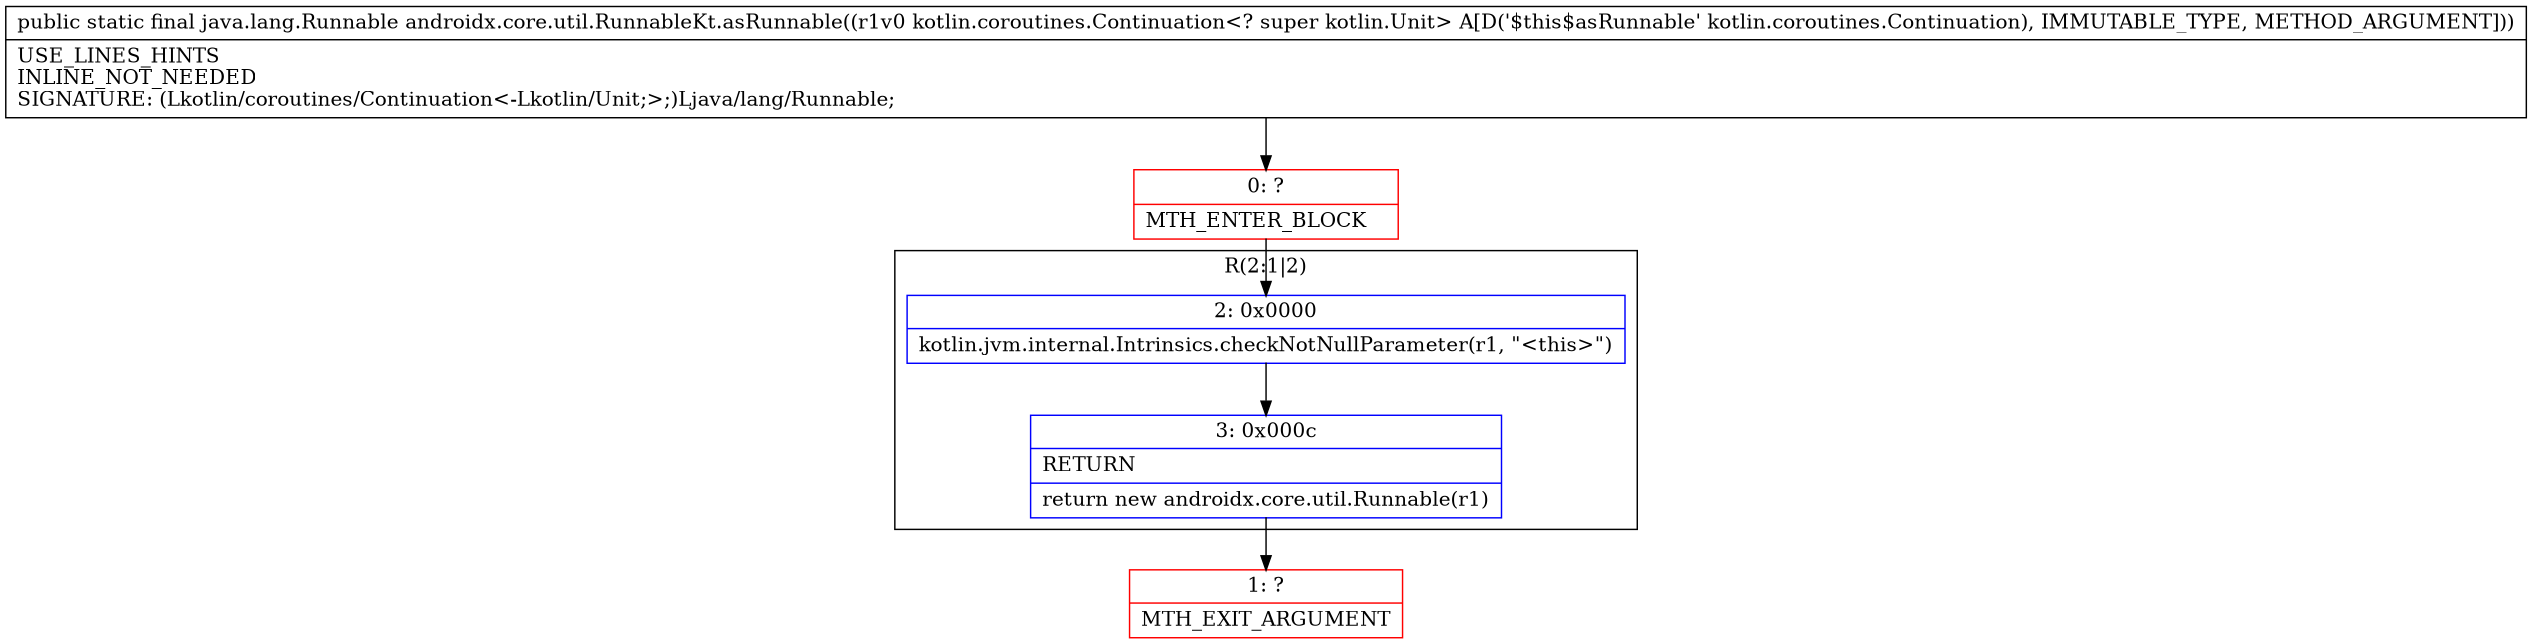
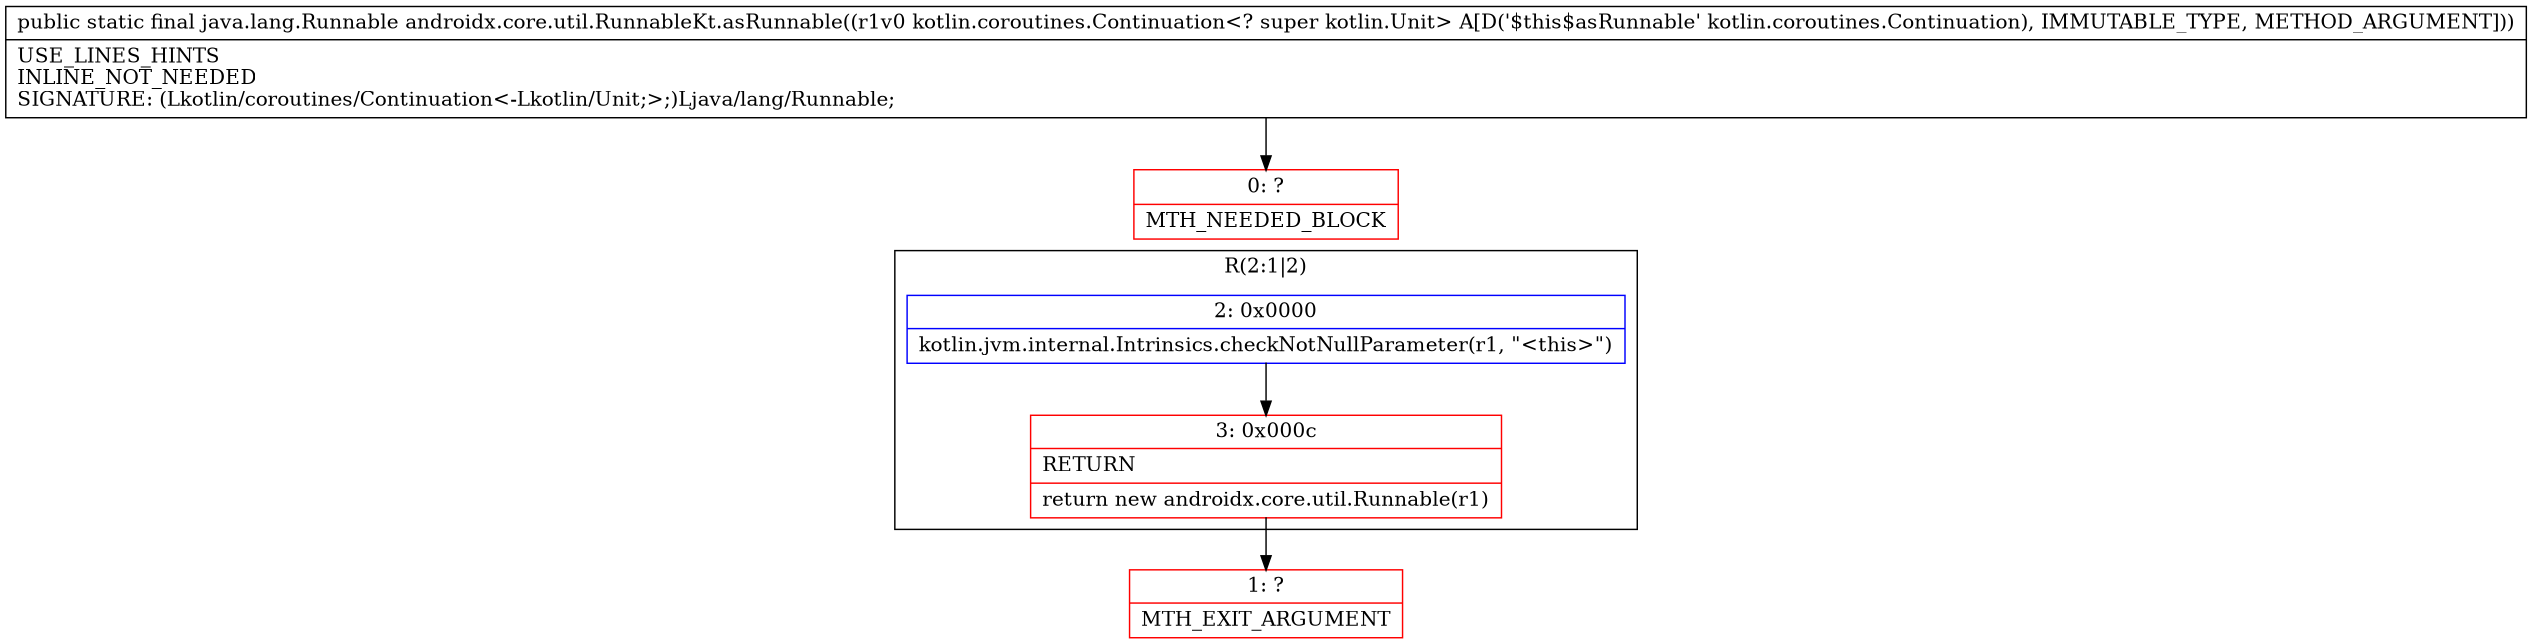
(1257, 221) -> (1266, 221)
(1266, 260) -> none
(1266, 467) -> (1266, 467)
